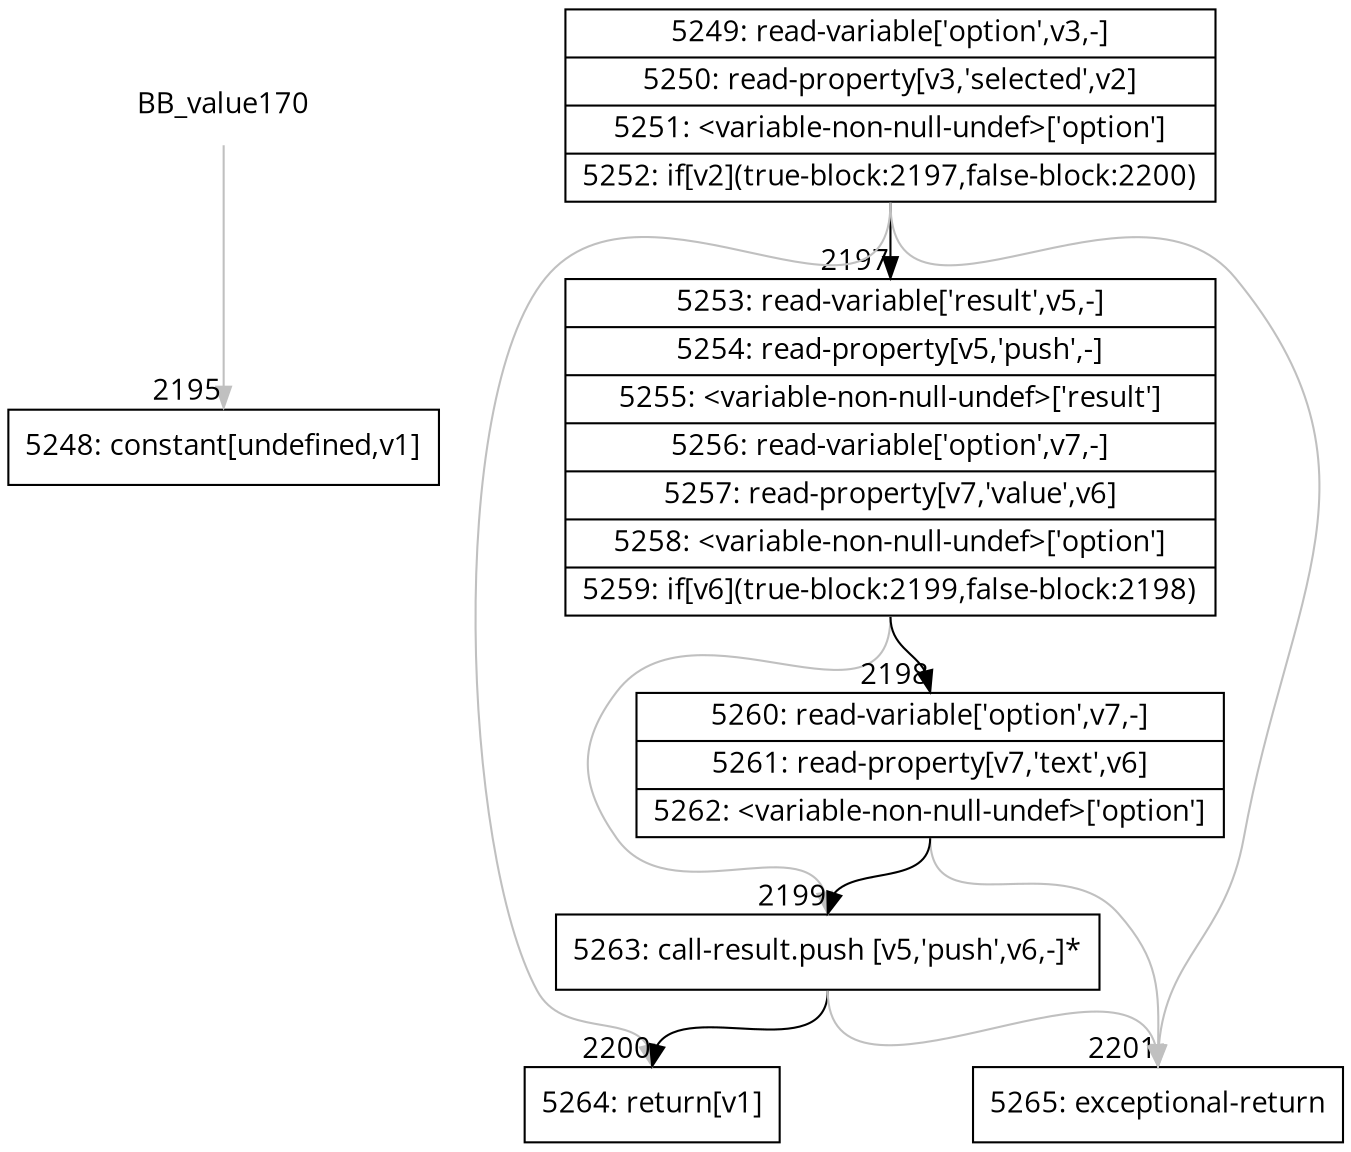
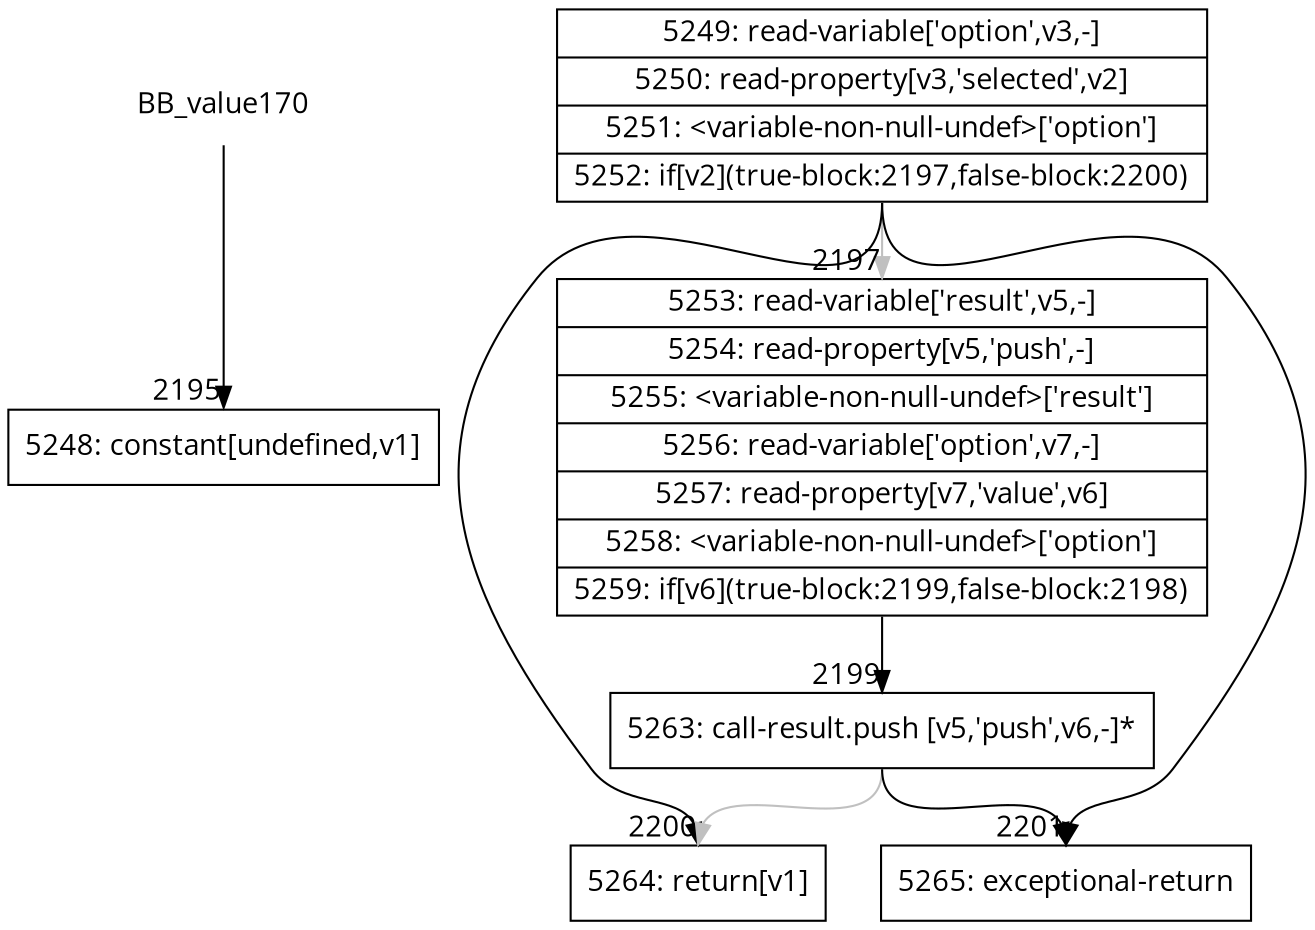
(890, 230) -> (882, 230)
(224, 266) -> (224, 266)
(1318, 467) -> (1292, 393)
(482, 497) -> (473, 393)
(599, 721) -> (882, 644)
(930, 765) -> none
(751, 1029) -> (801, 808)
(983, 1031) -> (963, 808)
